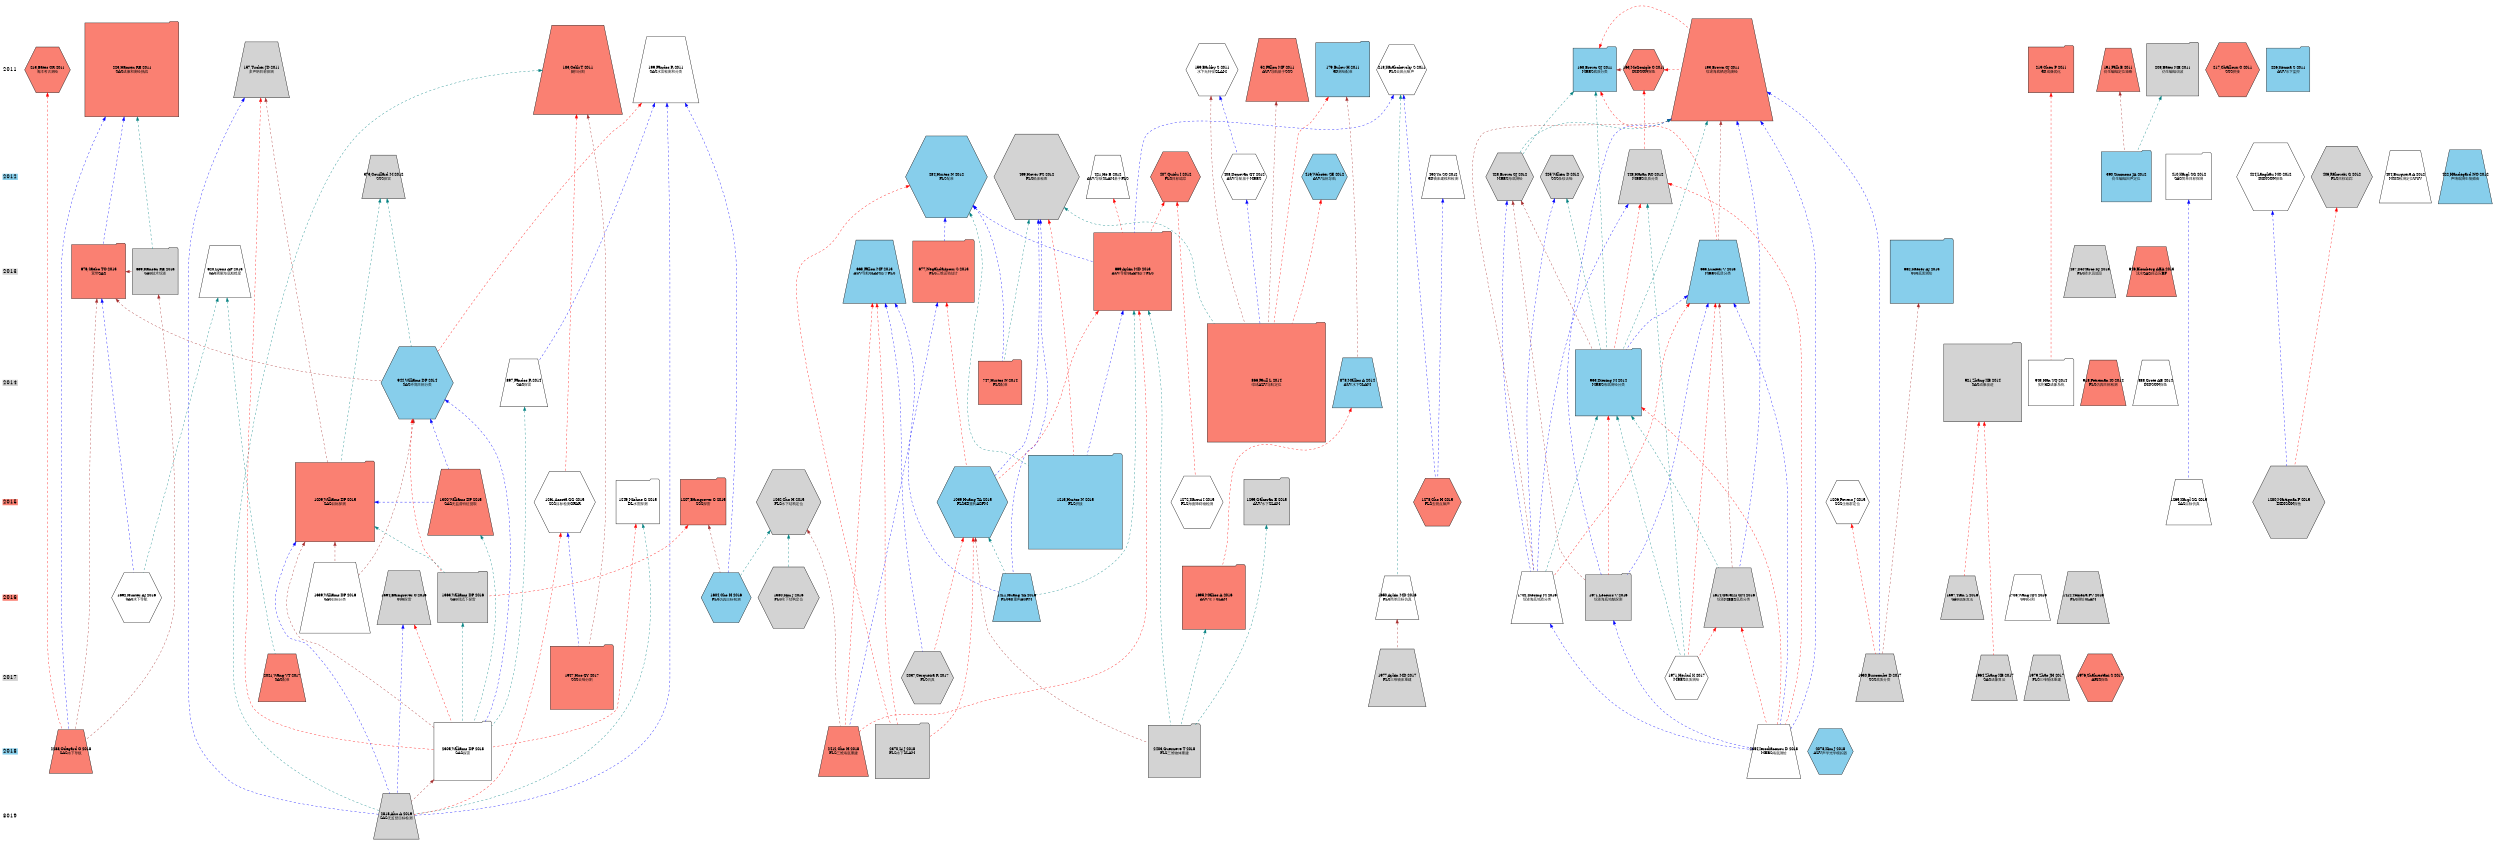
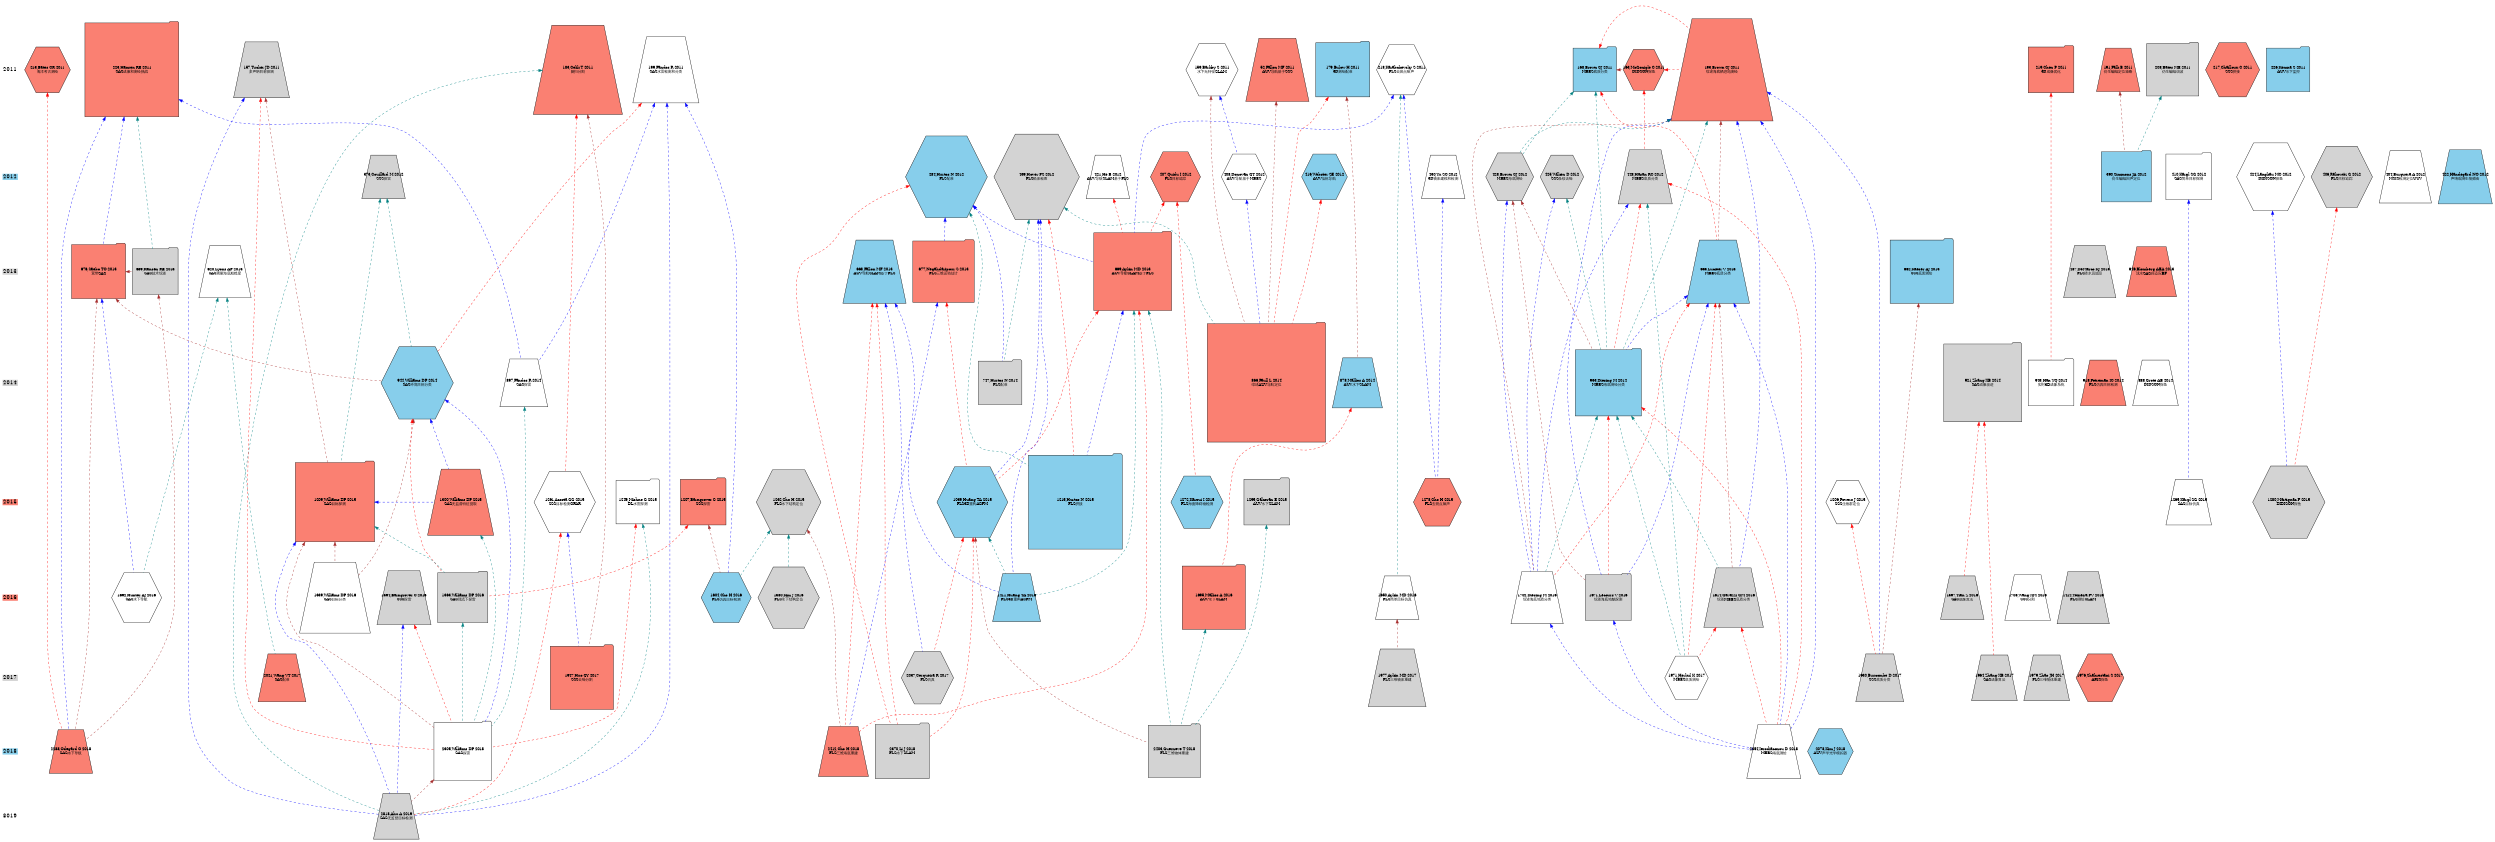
none -> (418, 142)
(1000, 383) -> (1000, 383)
(1197, 502) -> (1197, 502)
